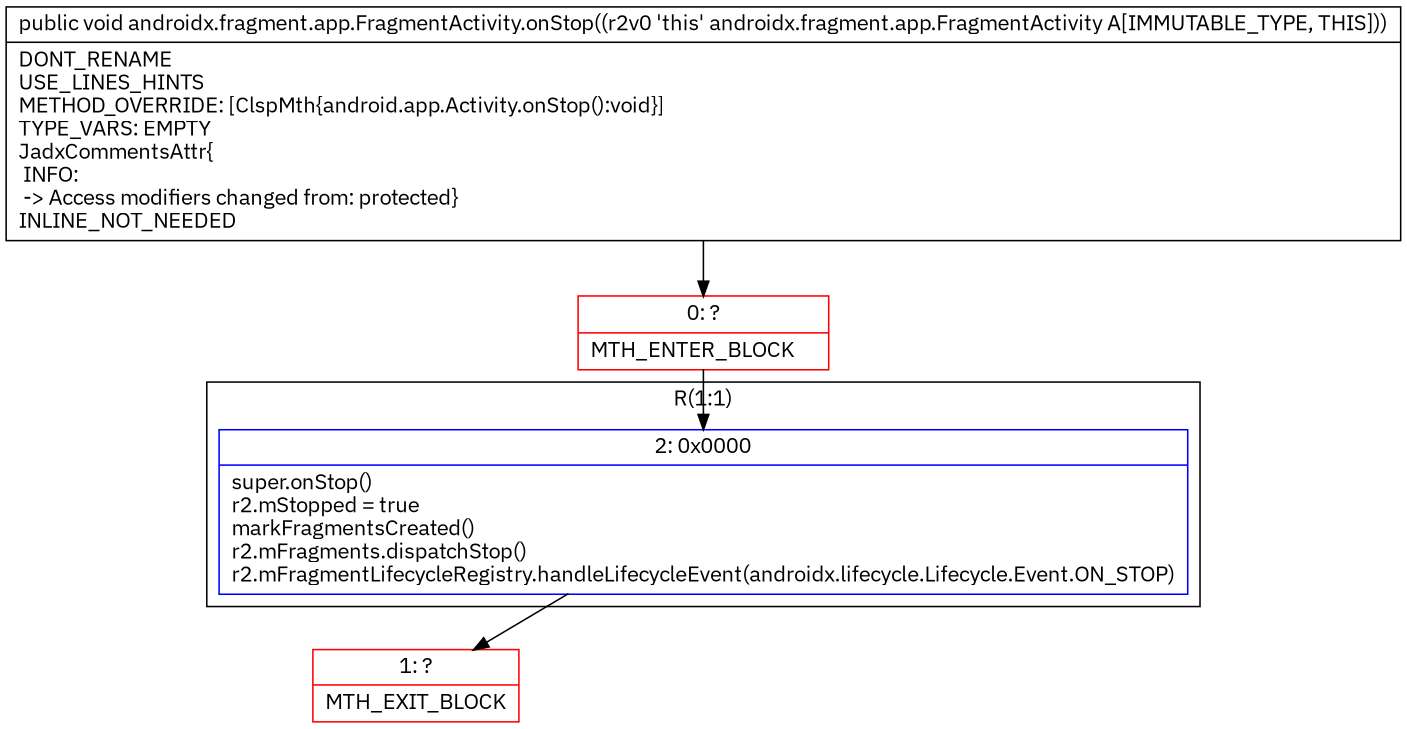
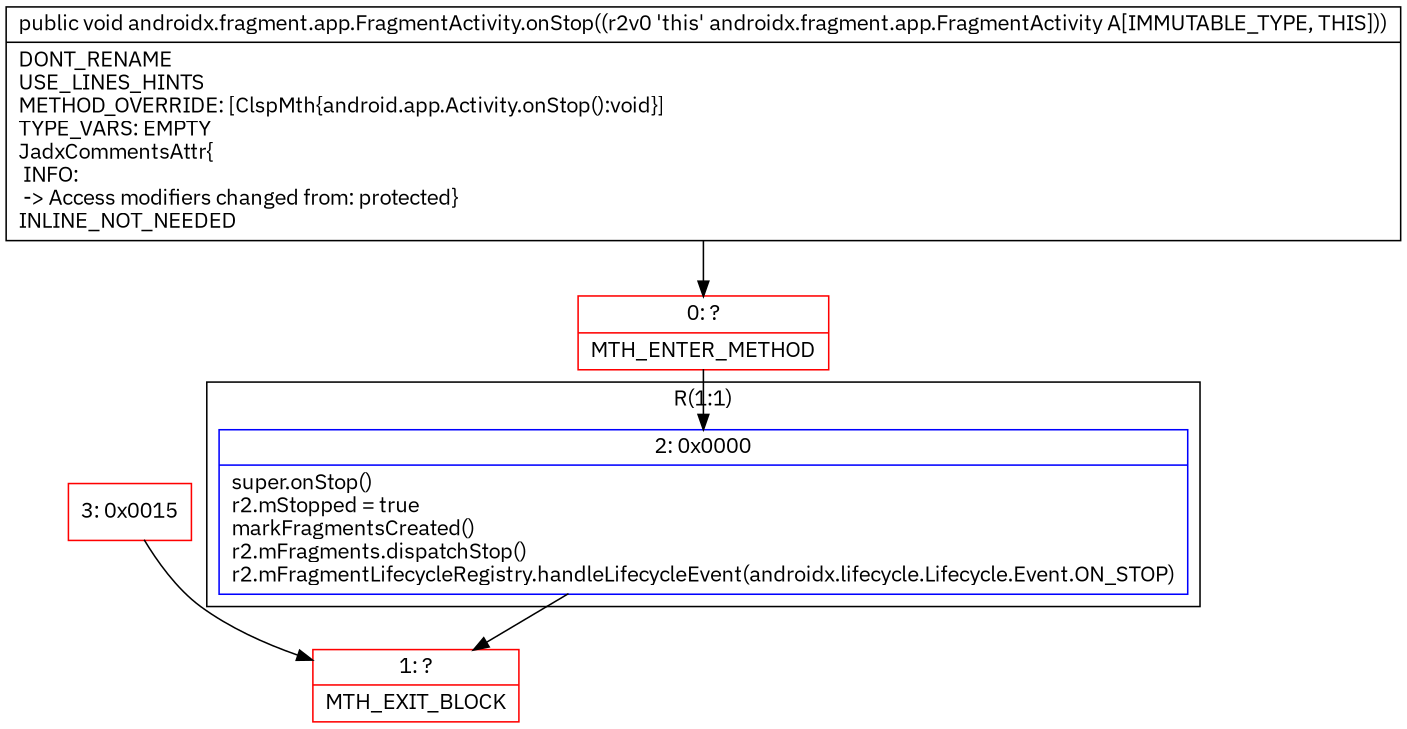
(693, 351) -> (703, 351)
none -> (130, 512)
